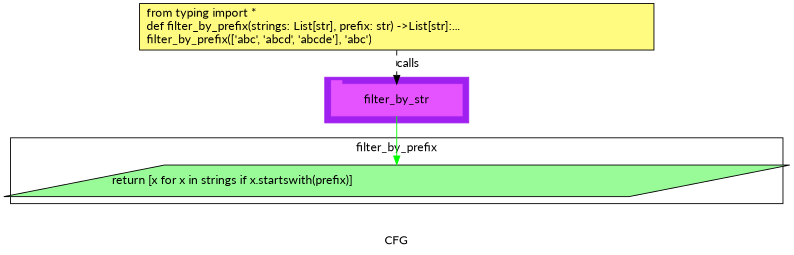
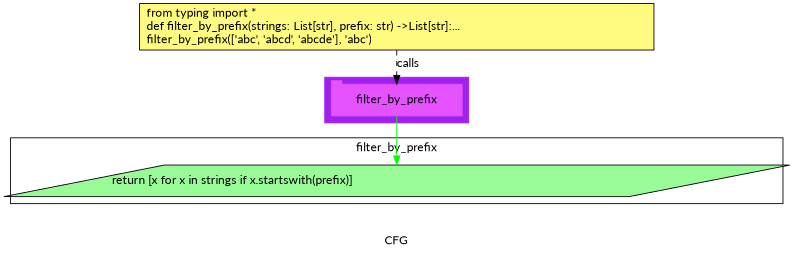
(397, 100) -> (397, 100)
